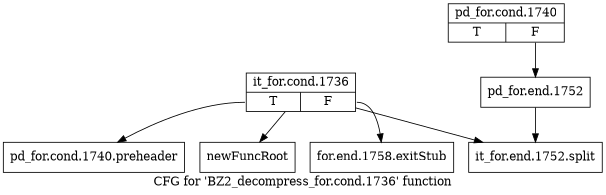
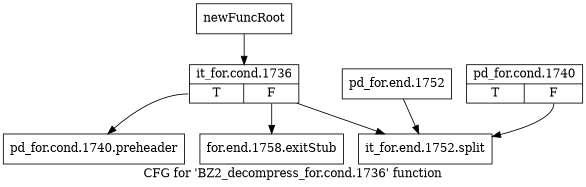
(535, 56) -> (531, 124)
(275, 124) -> (244, 45)
